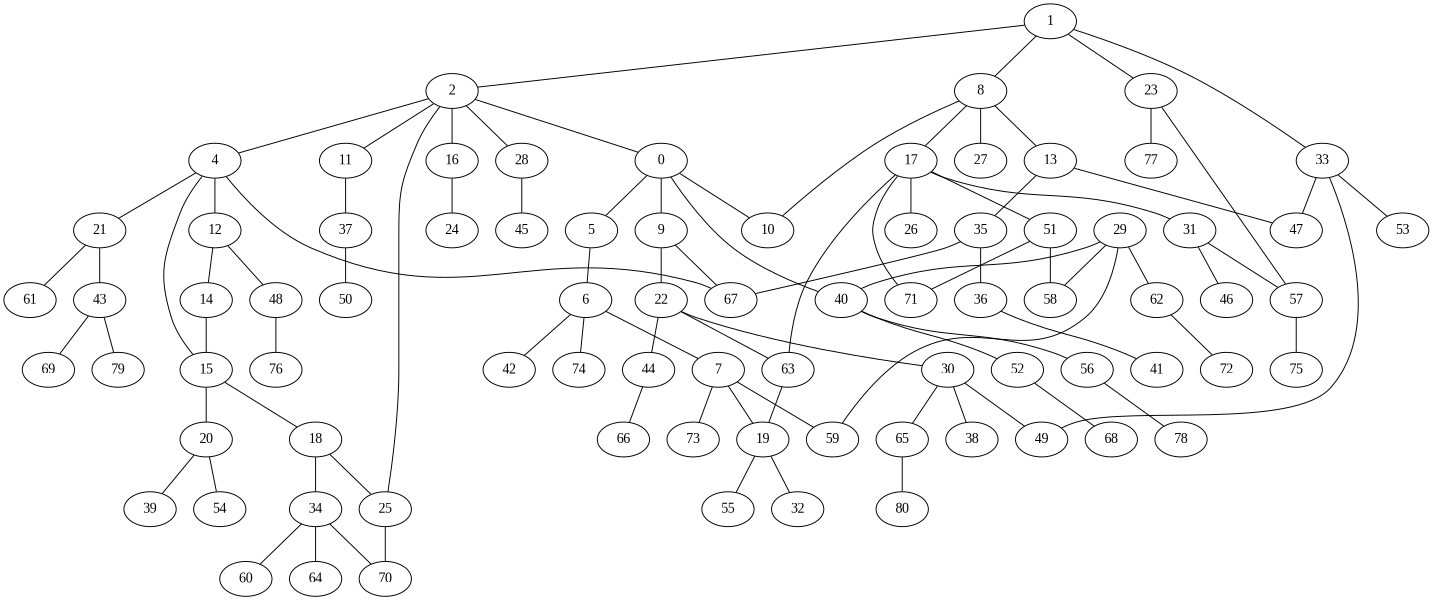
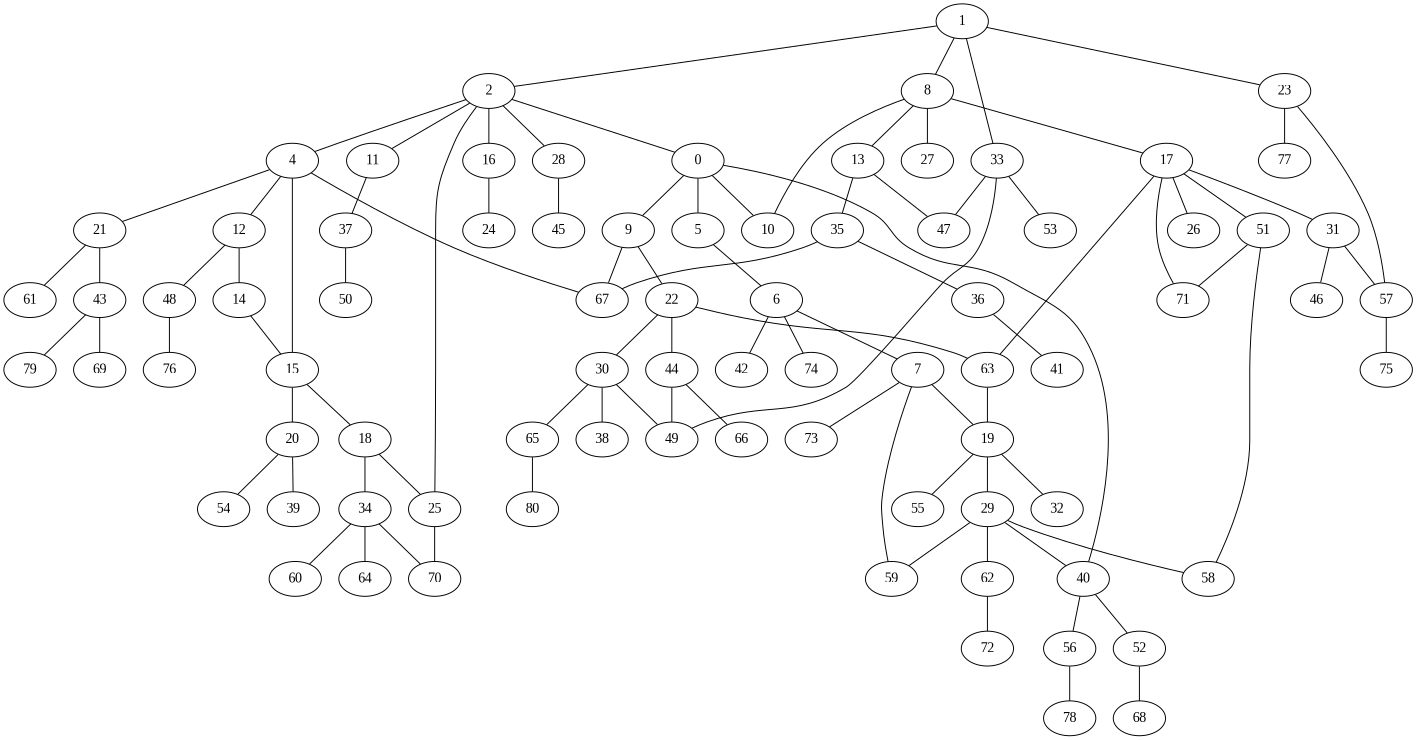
none -> (672, 405)
none -> (987, 474)
